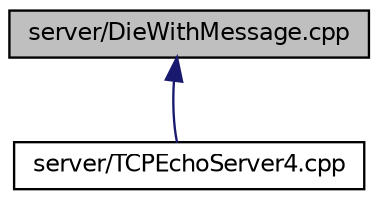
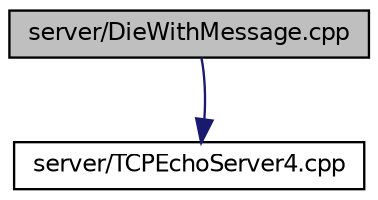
(174, 112) -> (205, 88)
